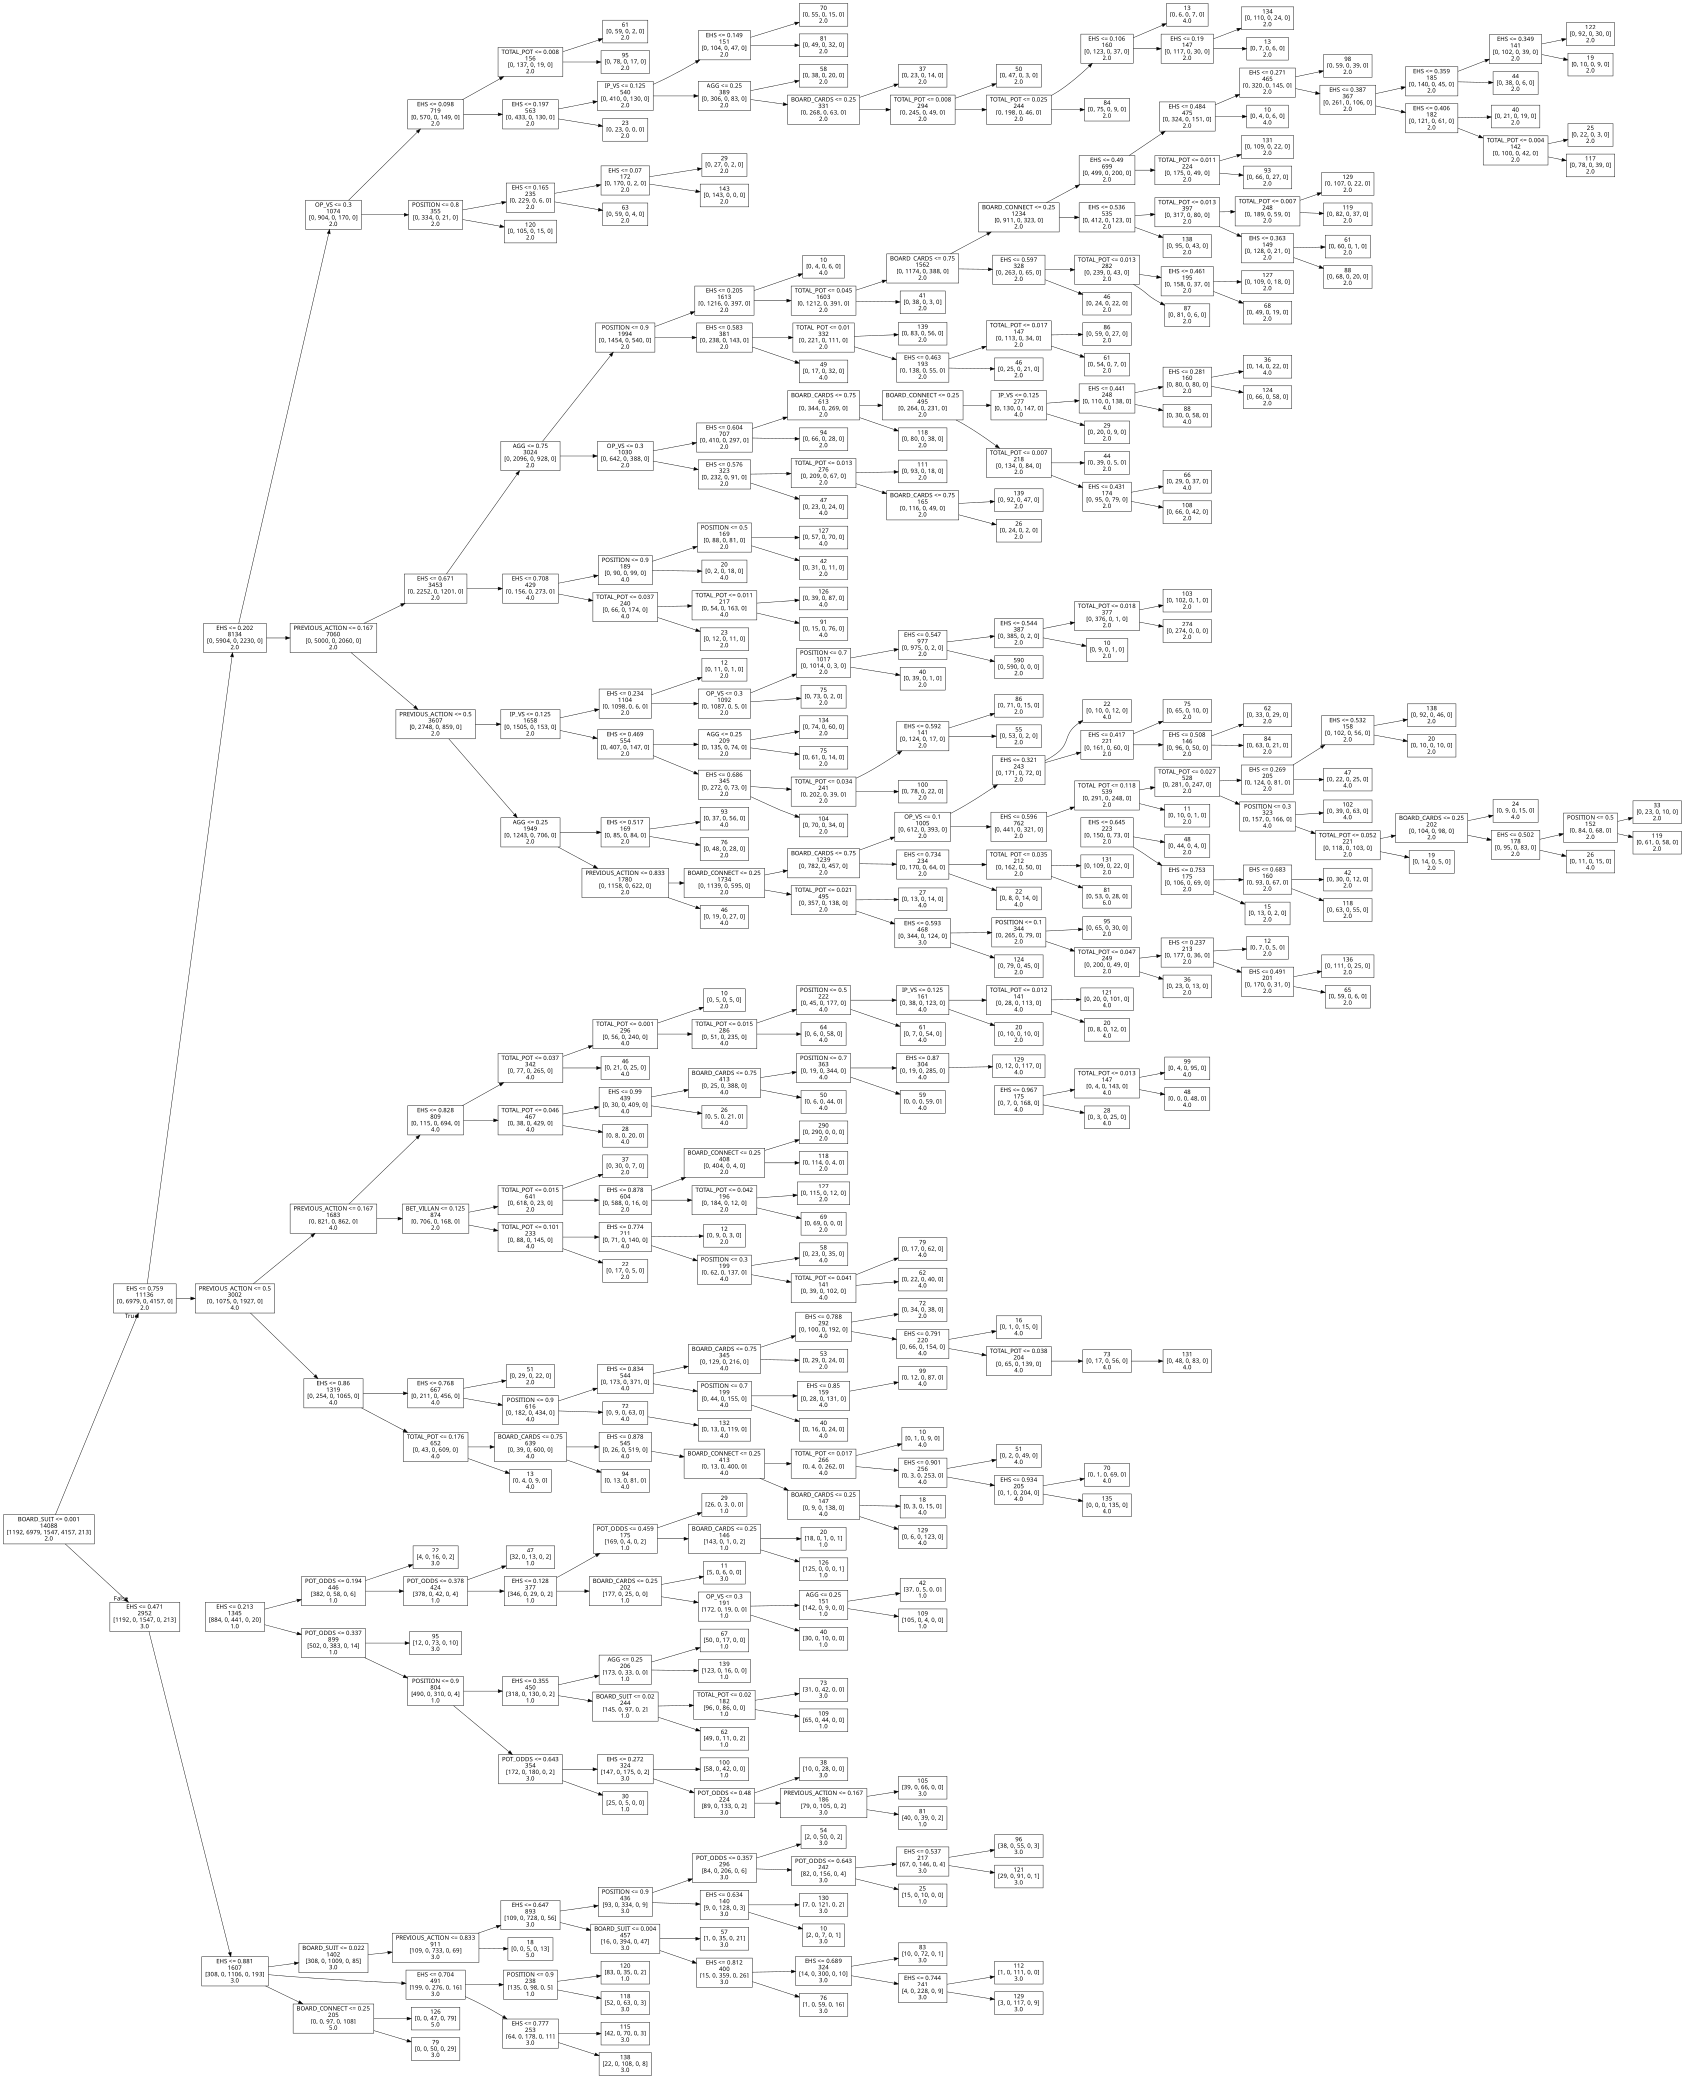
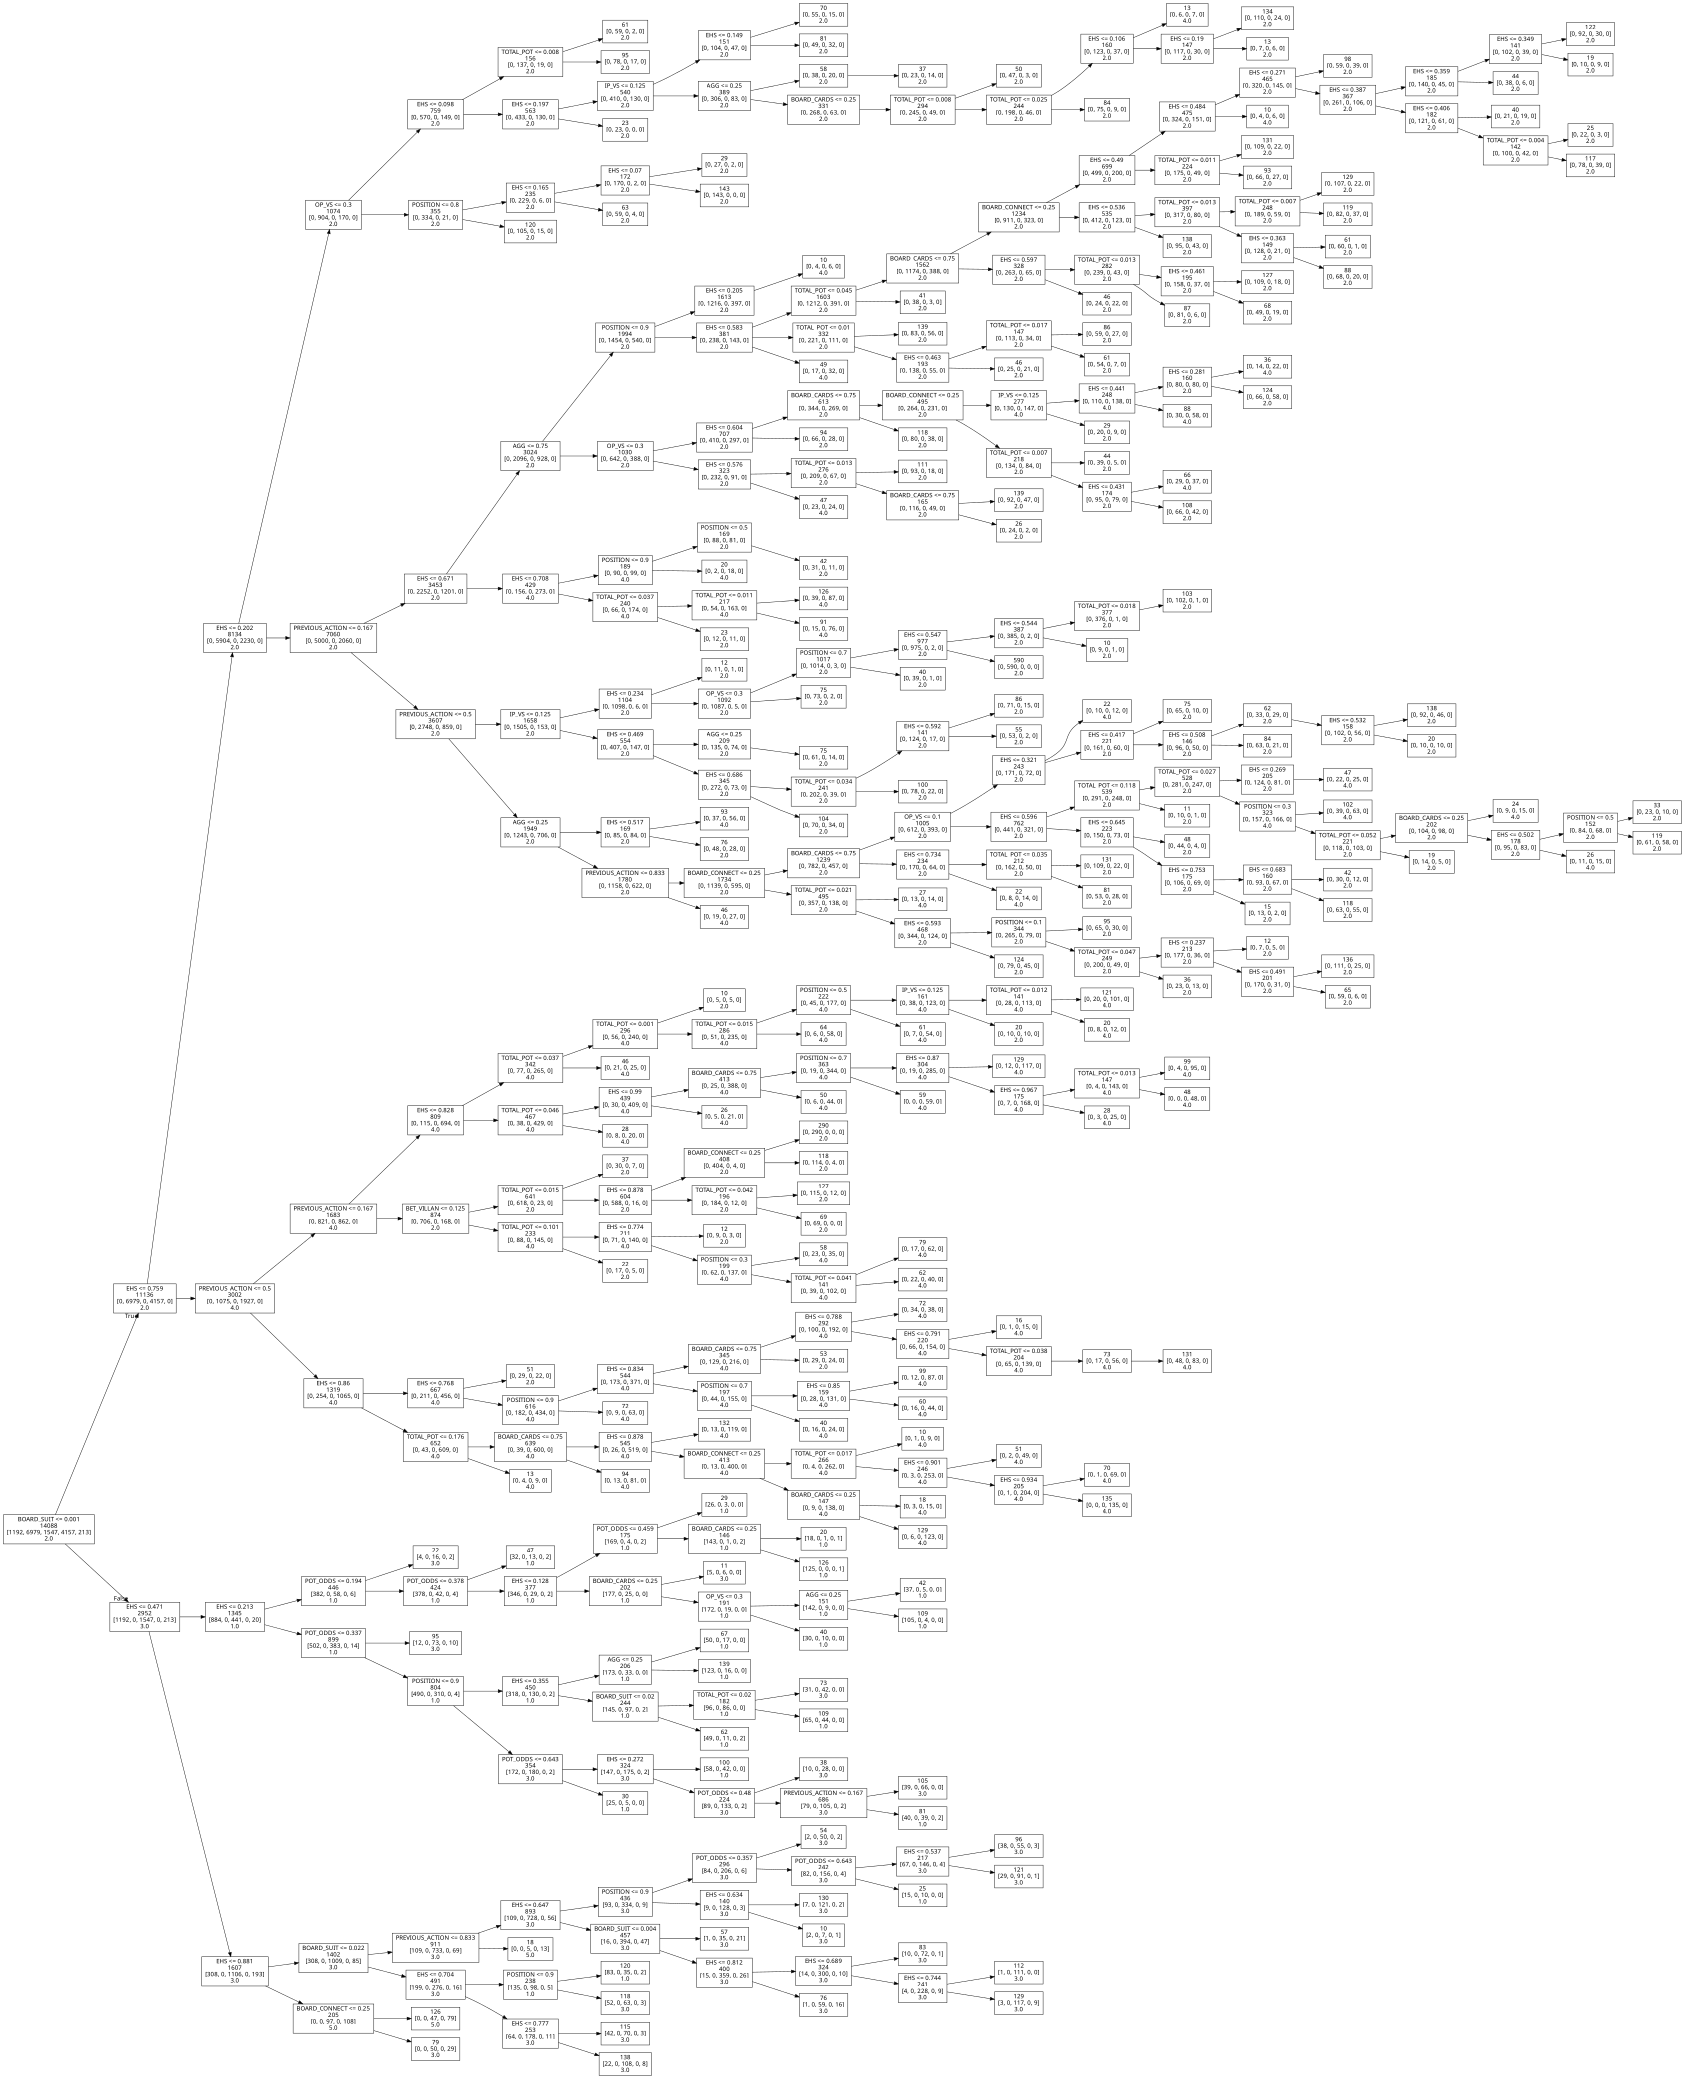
(877, 91) -> (871, 76)
(436, 114) -> (436, 114)
(770, 301) -> (770, 321)
(824, 538) -> none
(1187, 631) -> none
(824, 727) -> none
(1307, 756) -> (1304, 722)
none -> (1062, 829)
(1107, 897) -> (1107, 897)
(923, 933) -> (923, 933)
none -> (970, 1084)
(923, 1310) -> (923, 1310)
(724, 1396) -> (724, 1396)
none -> (923, 1408)
(671, 1421) -> (673, 1439)
(923, 1473) -> (923, 1473)
none -> (190, 1617)
(824, 1803) -> (824, 1803)
(335, 1980) -> (385, 1971)
